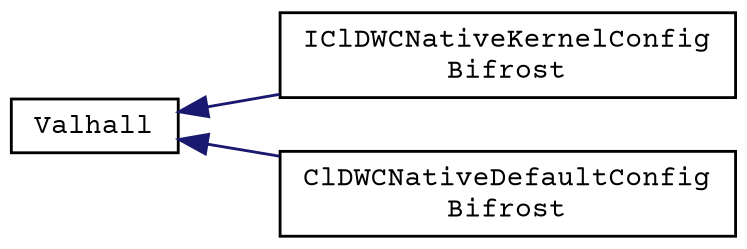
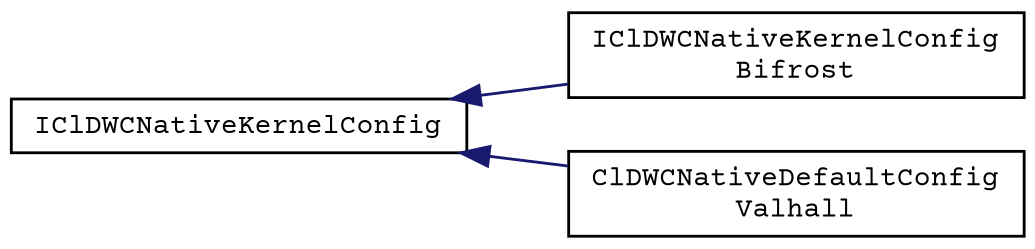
(95, 126) -> (239, 126)
(508, 194) -> (796, 194)
